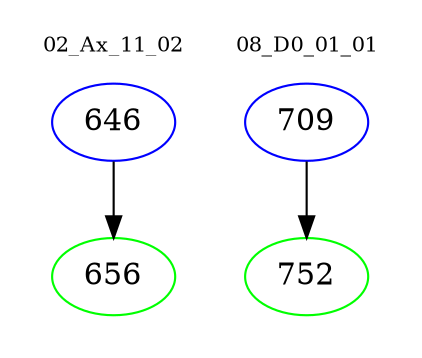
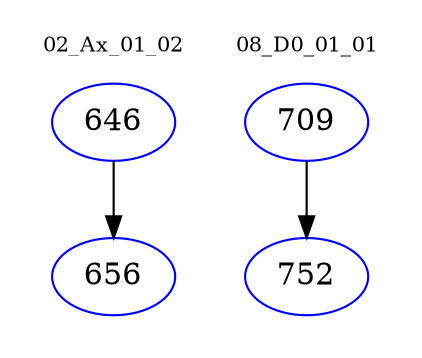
(114, 46) -> (114, 46)
(114, 277) -> (114, 277)
(307, 277) -> (307, 277)
